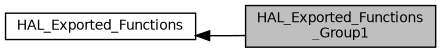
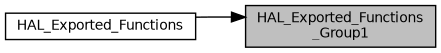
(228, 36) -> (214, 17)
